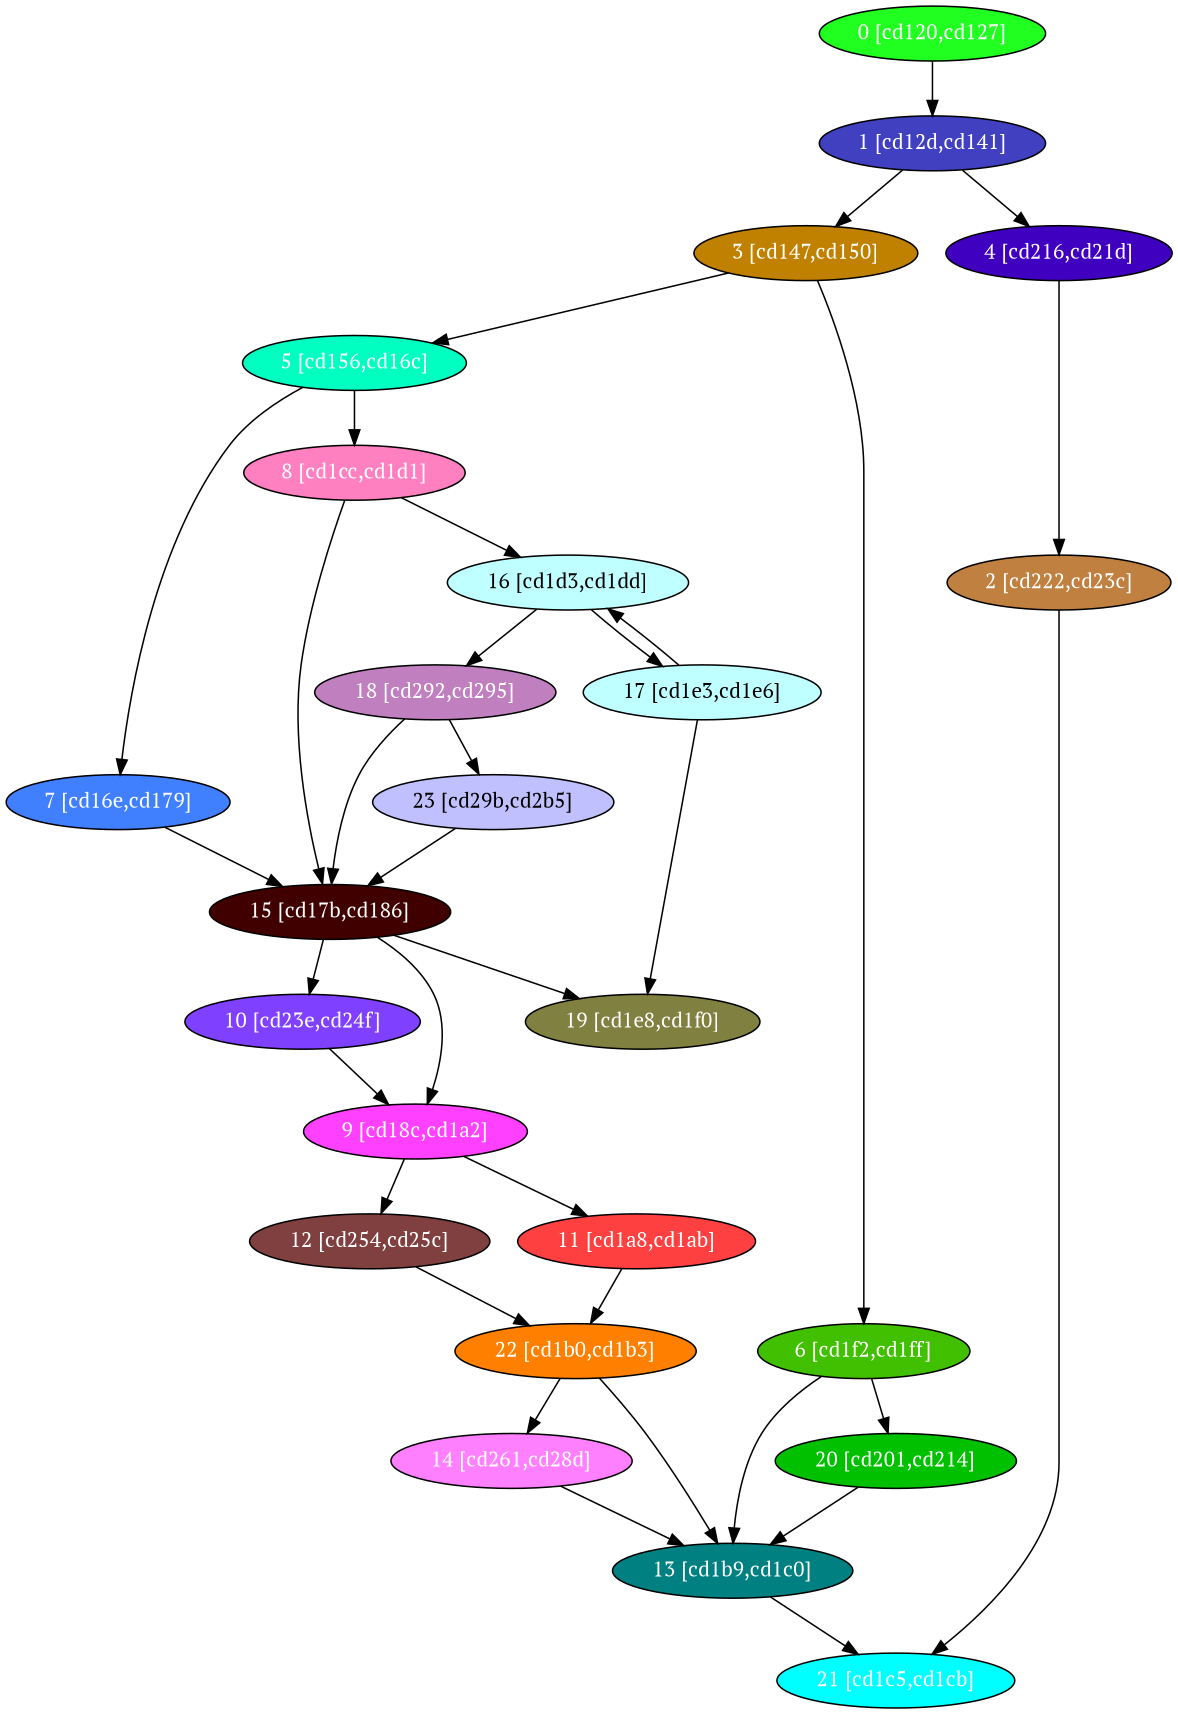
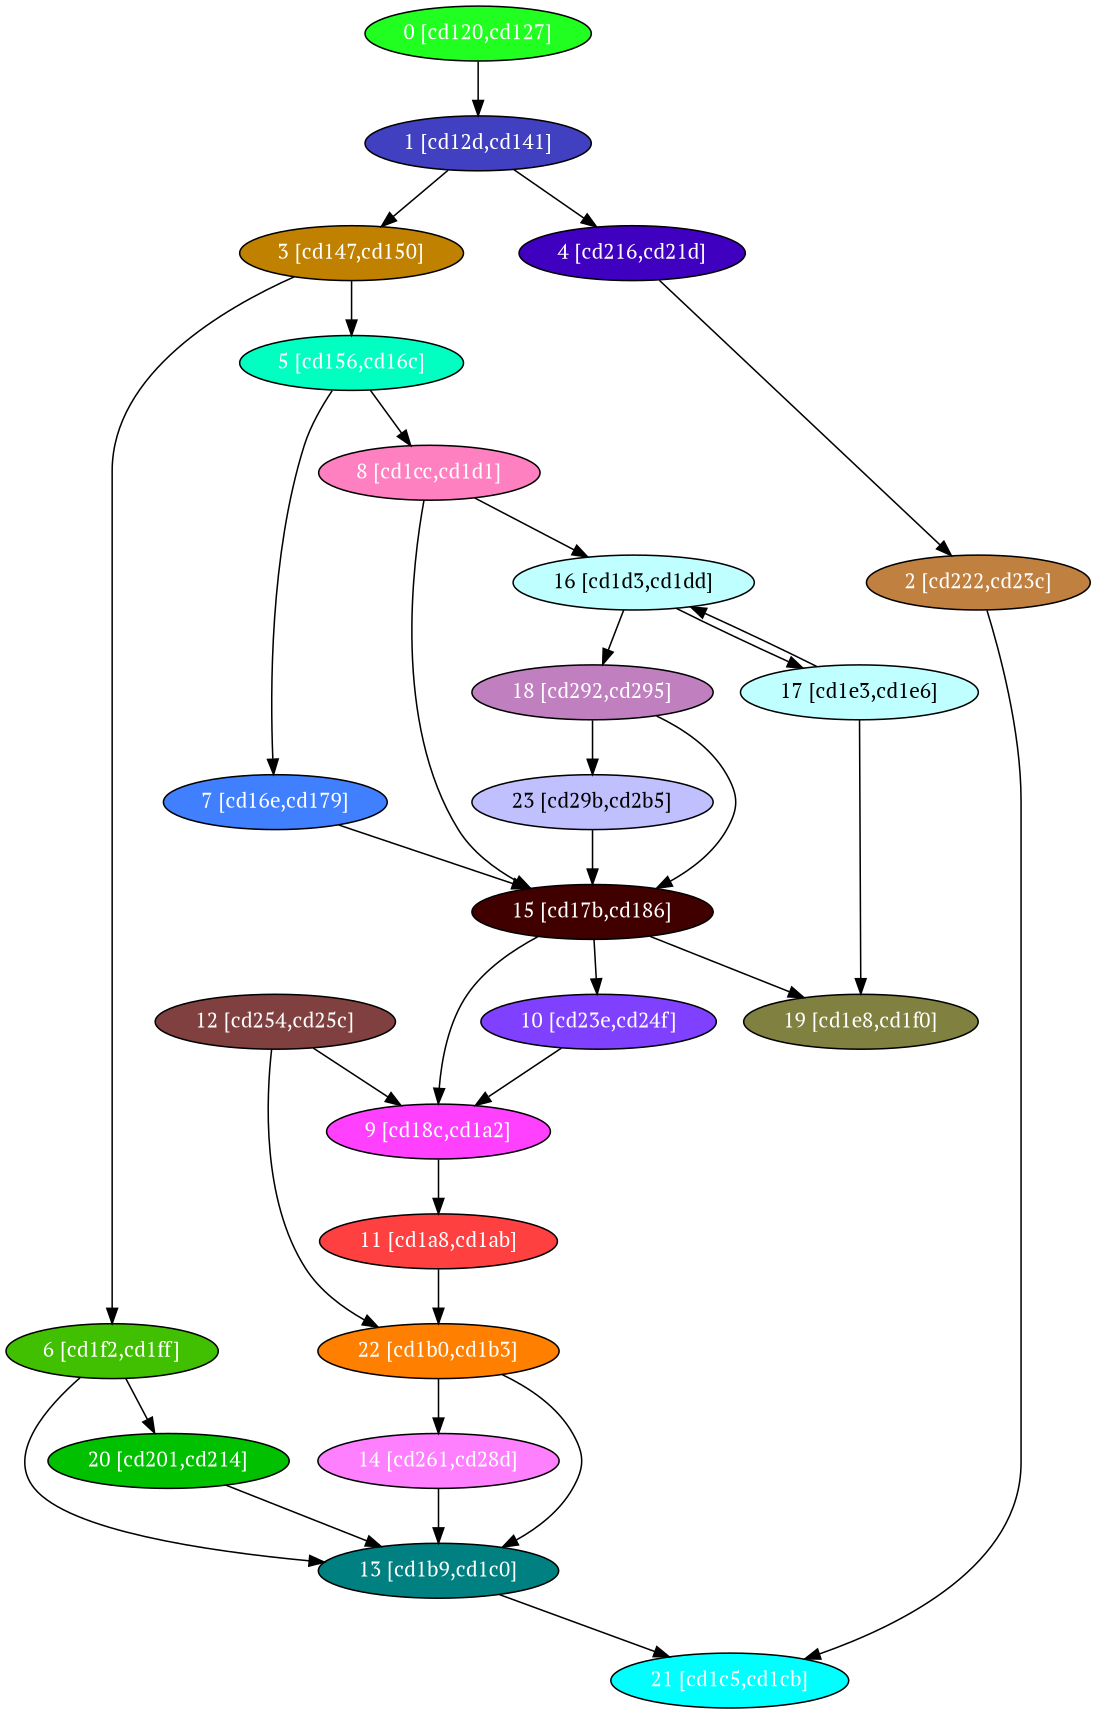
(396, 1179) -> (351, 1072)
